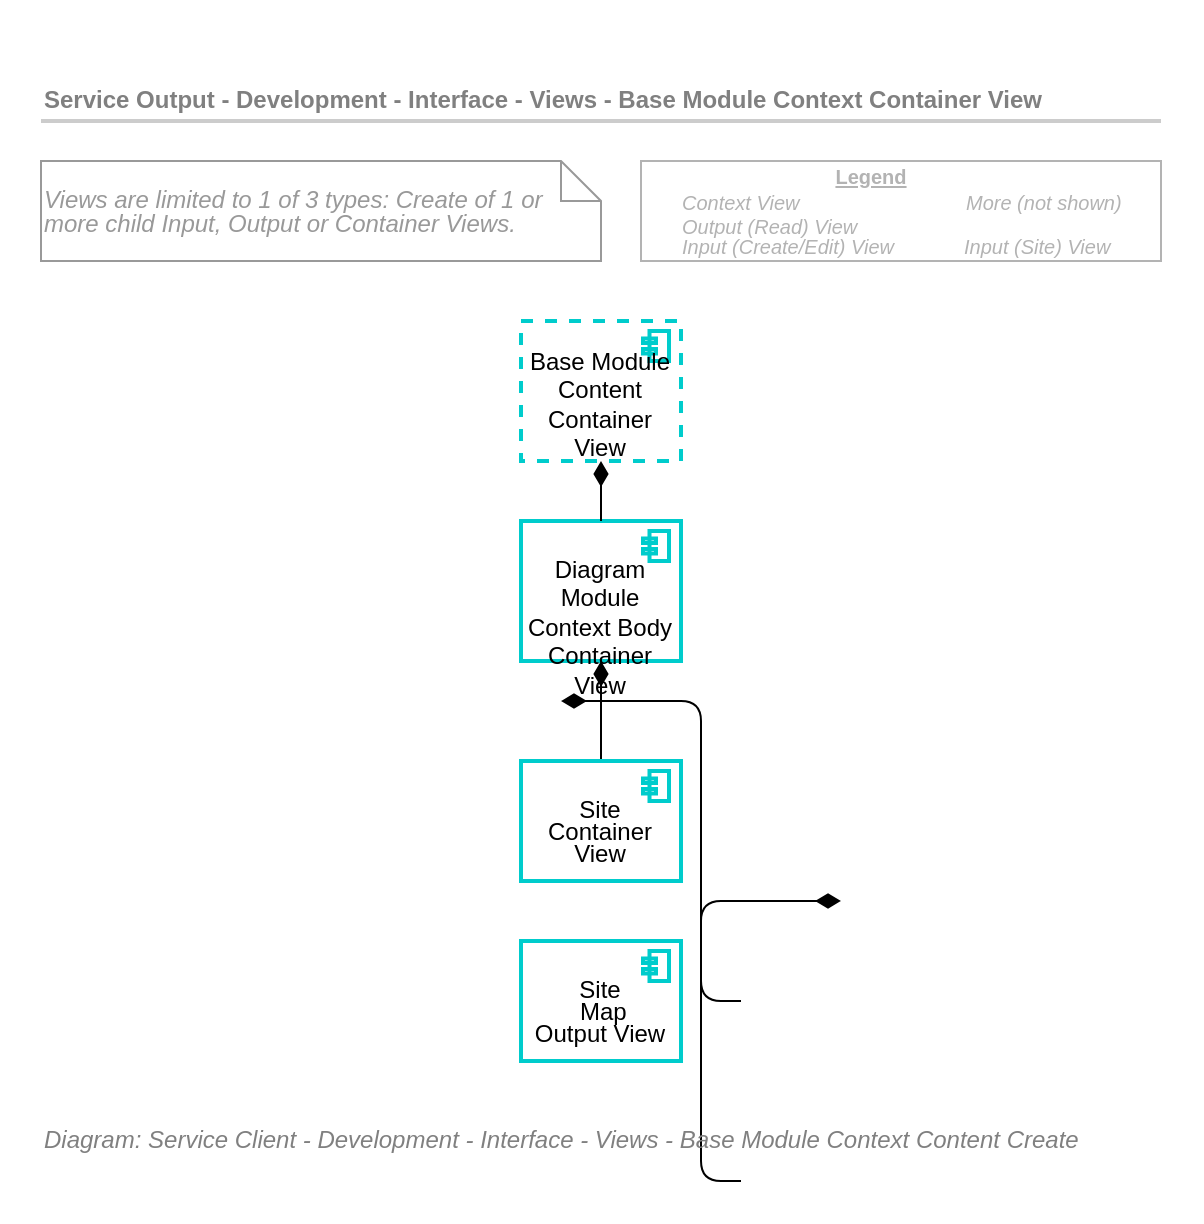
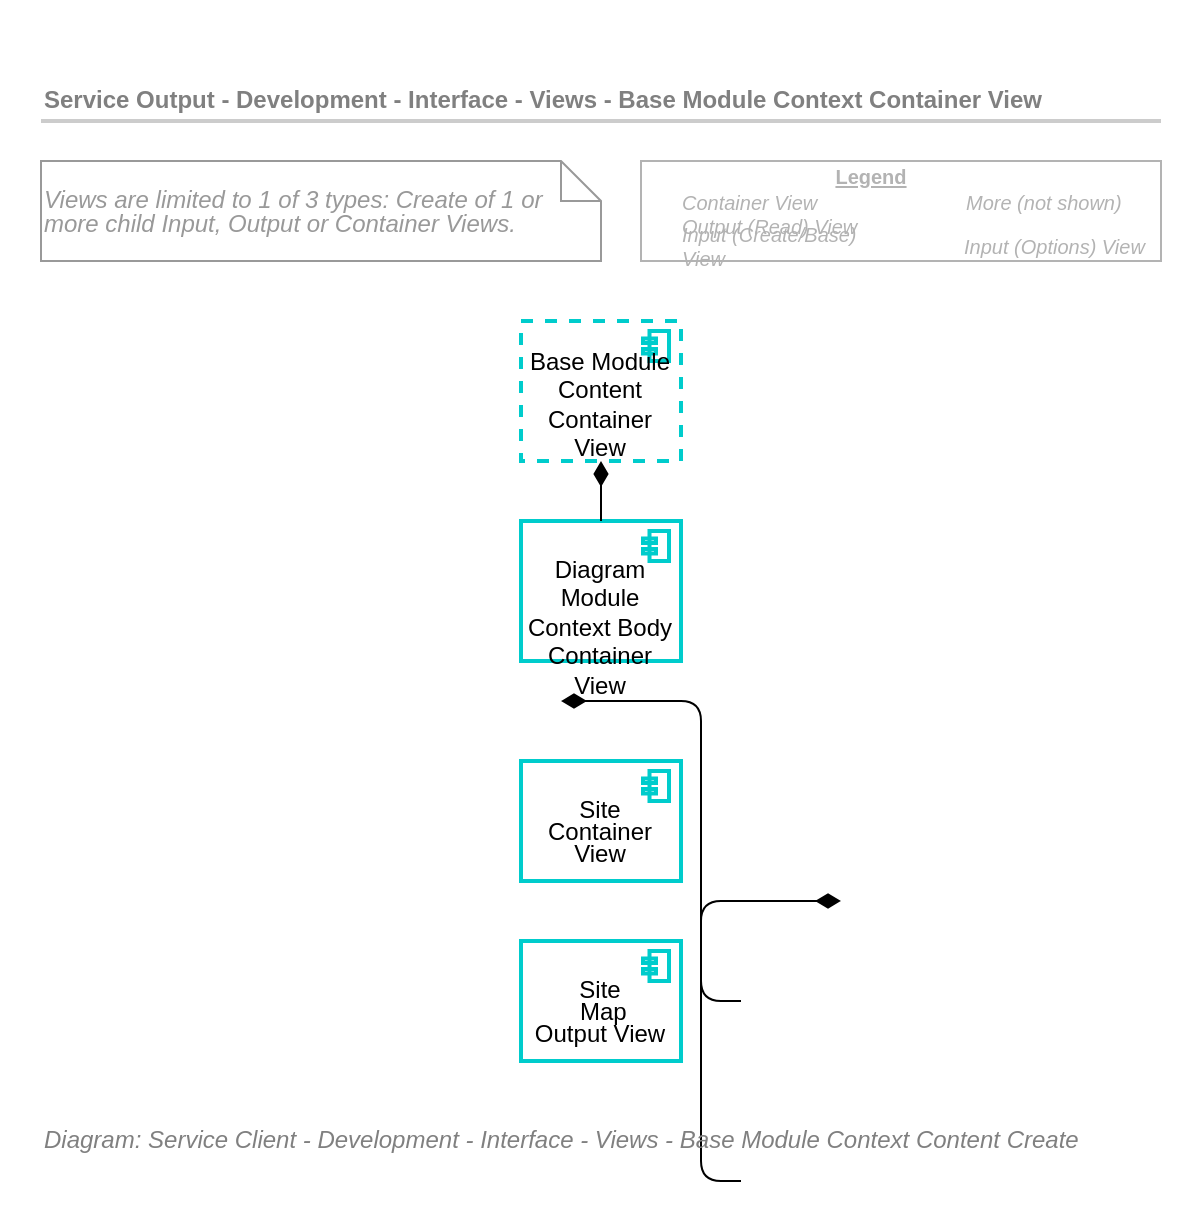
(745, 203) -> (754, 203)
(792, 247) -> (792, 247)
(1050, 247) -> (1062, 247)
(601, 725) -> none
